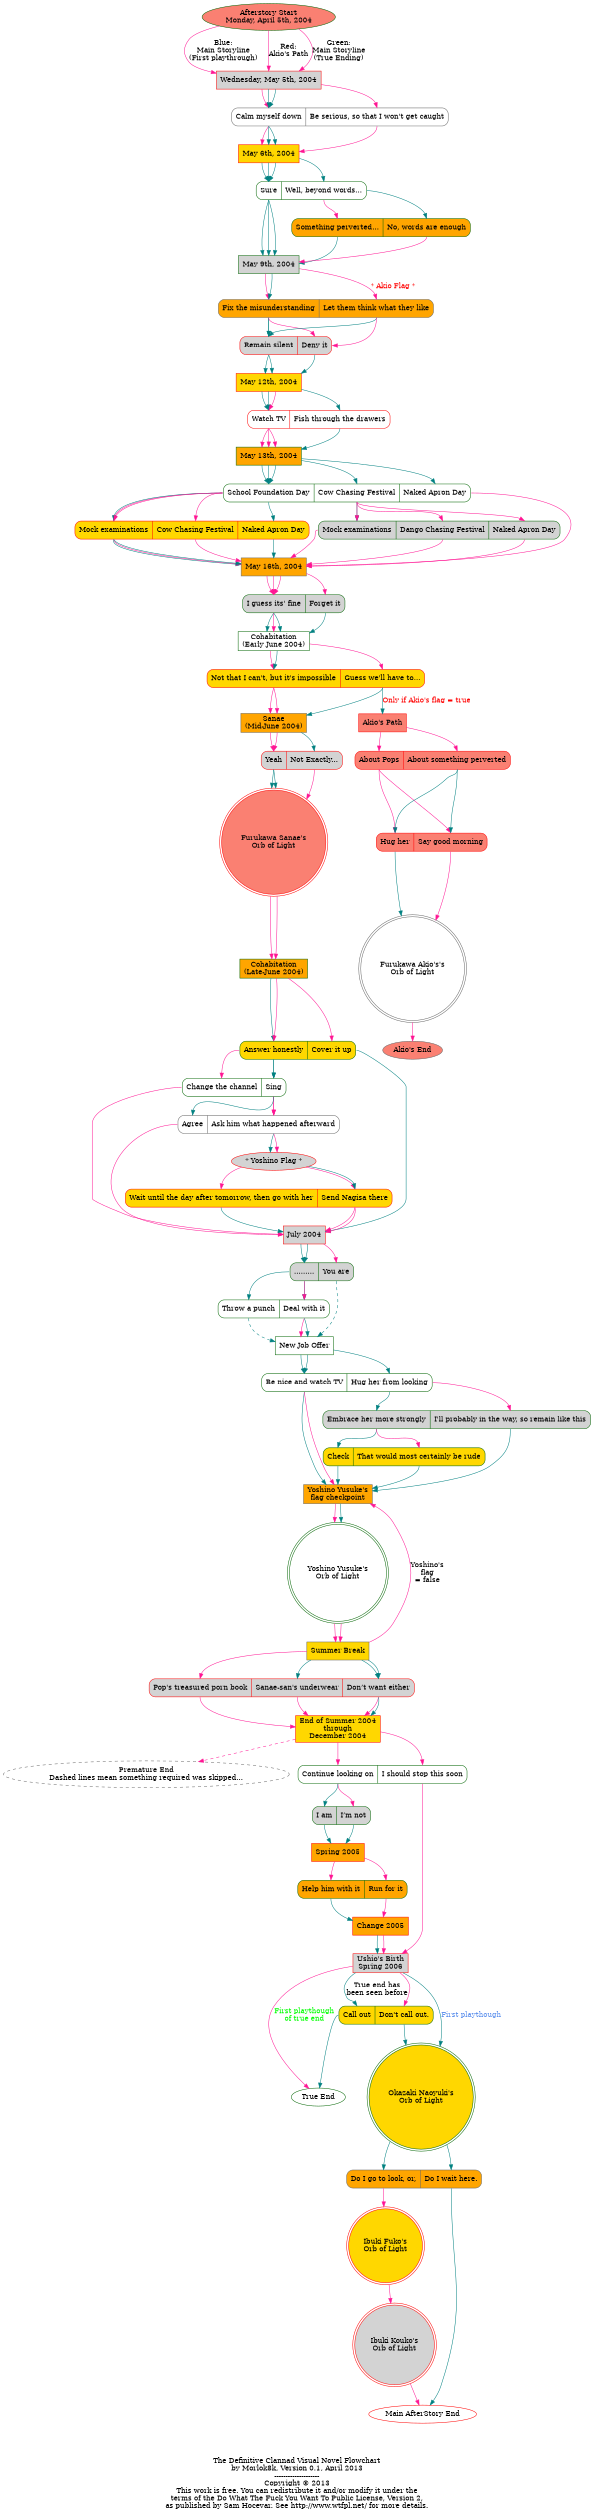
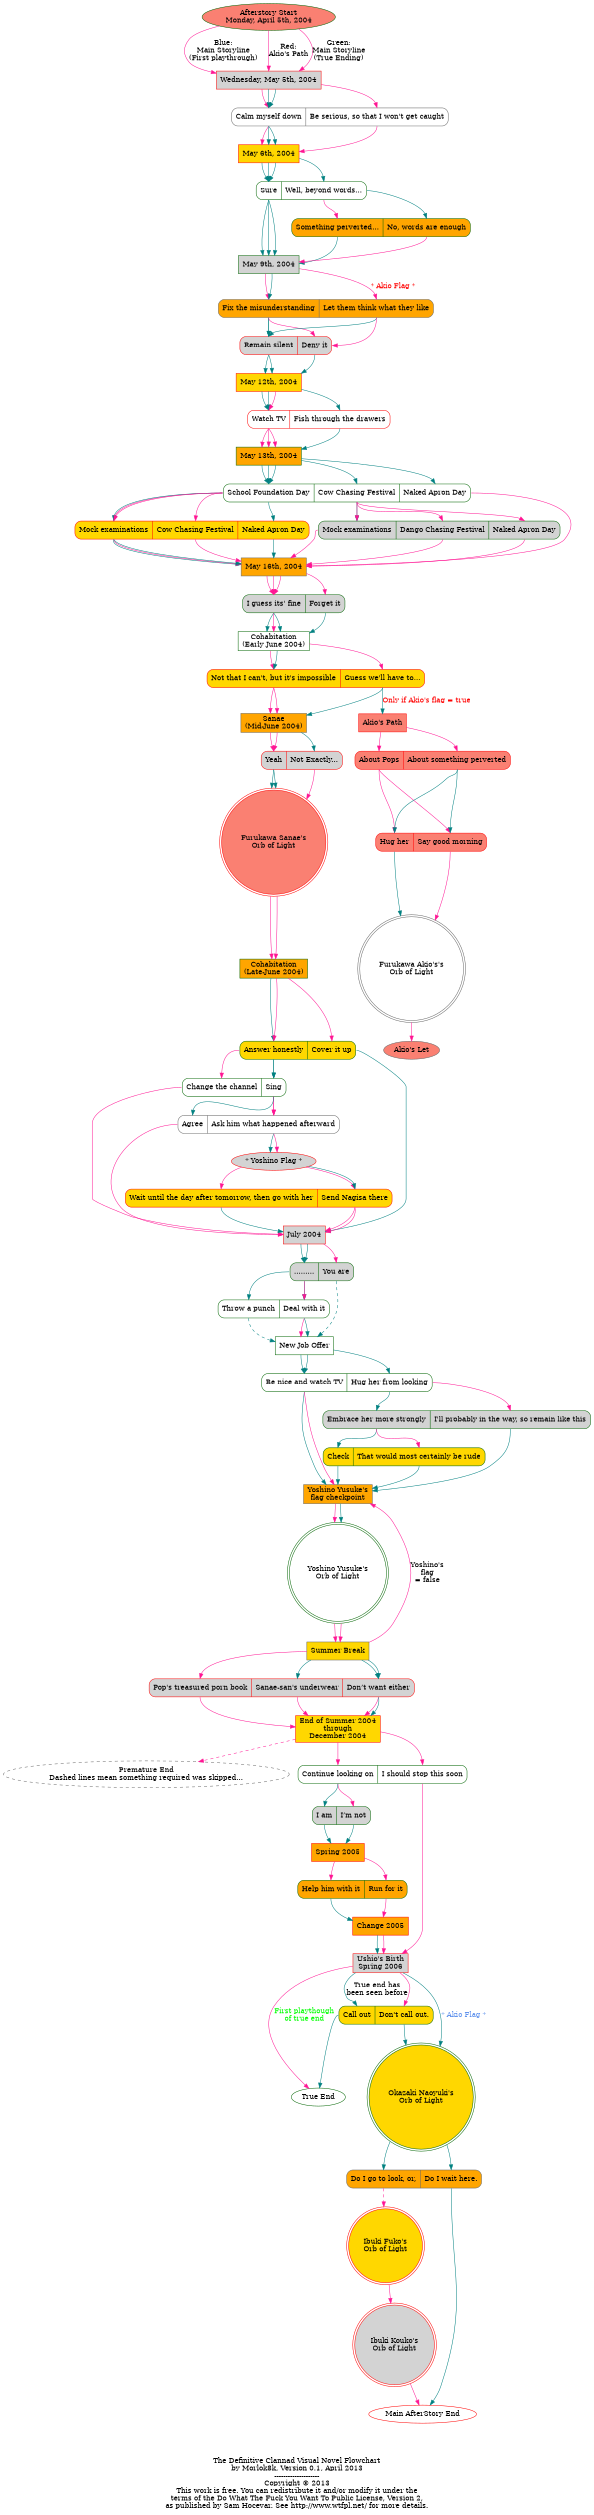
(413, 1050) -> (412, 1050)
(471, 2015) -> (464, 2015)
(384, 2195) -> (384, 2195)
